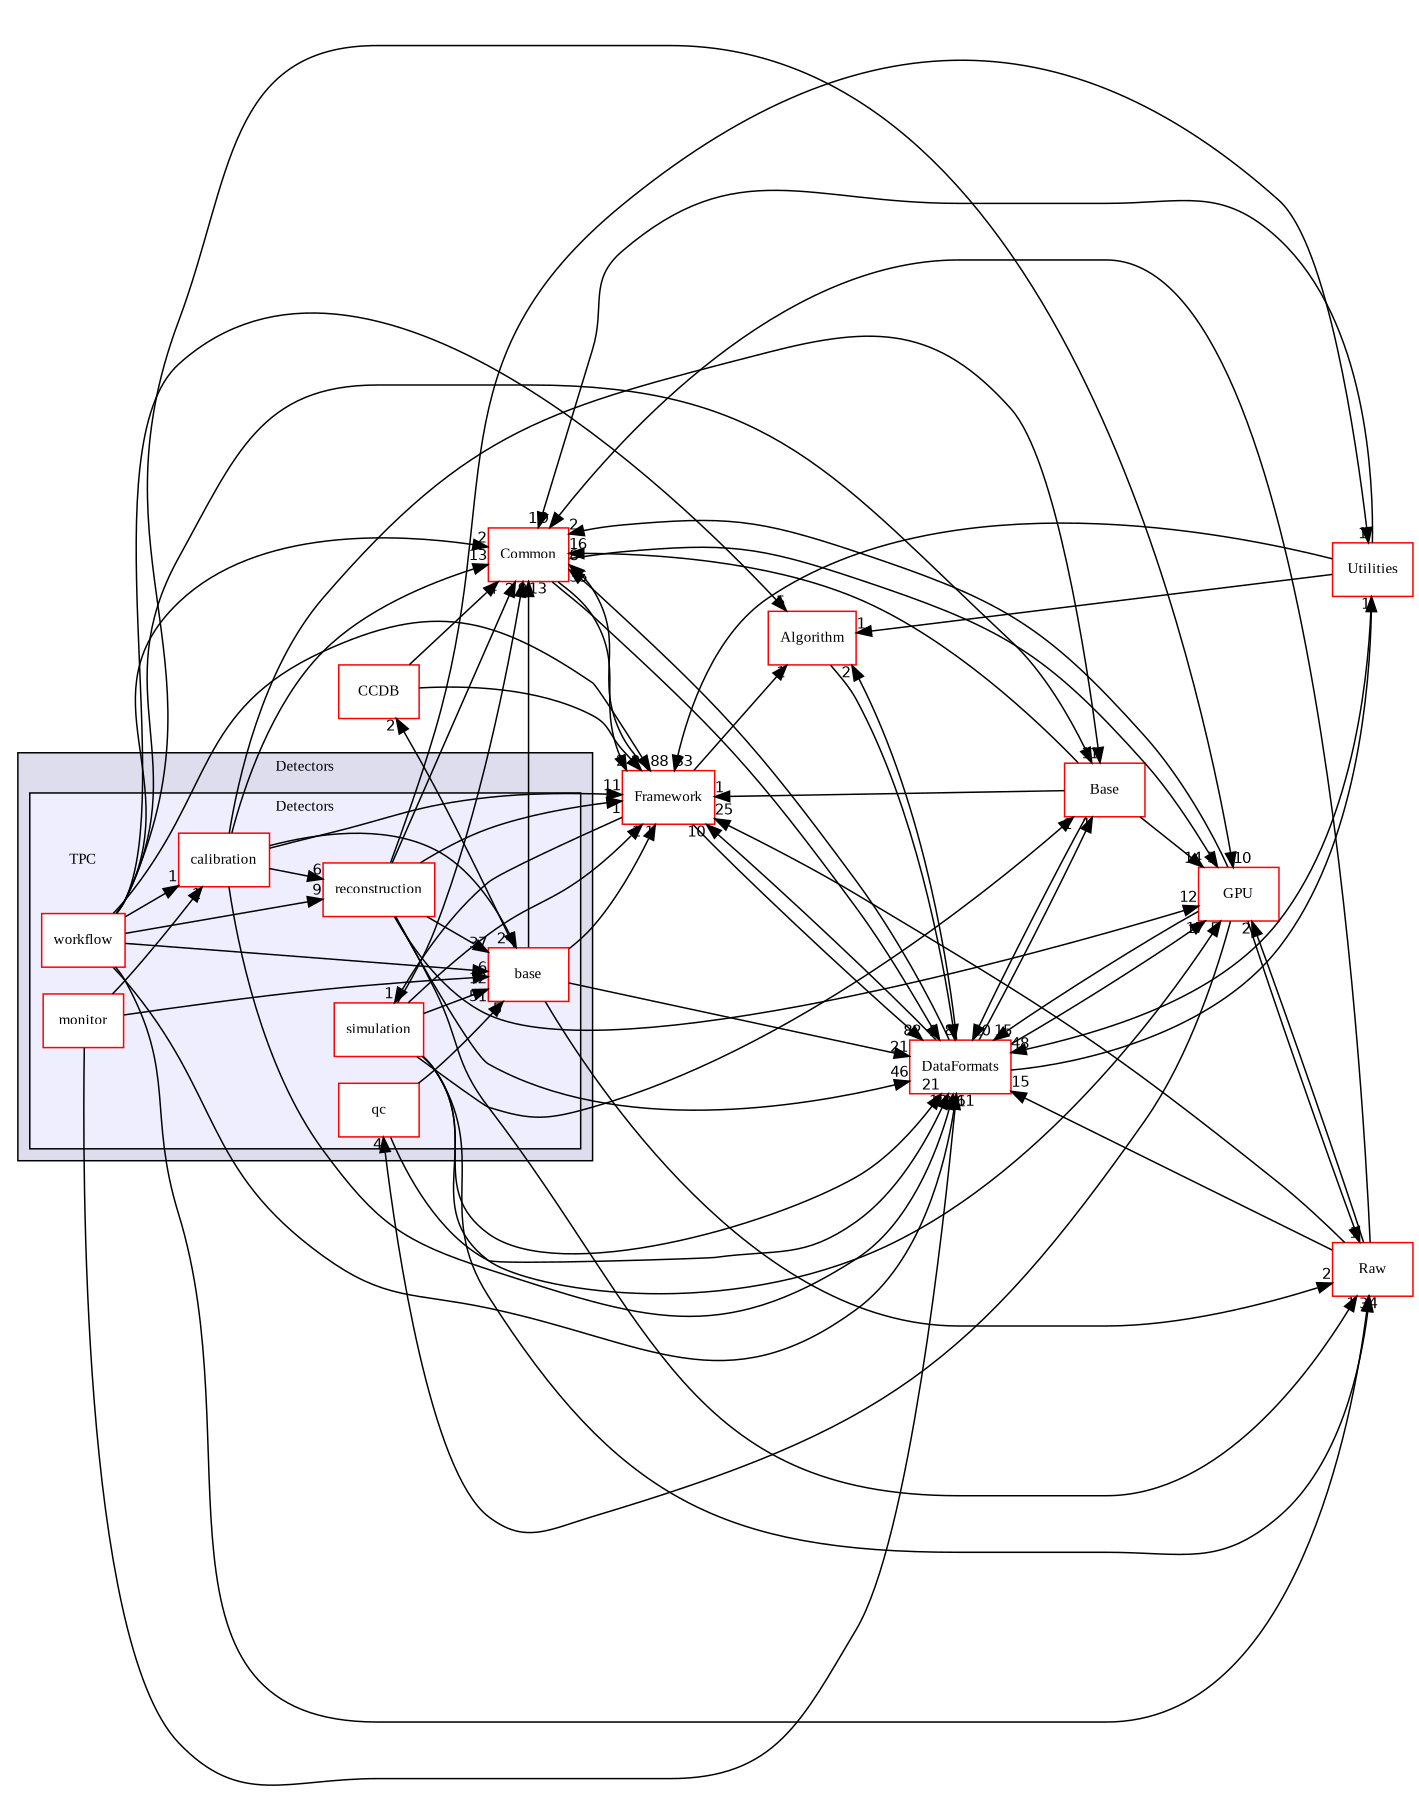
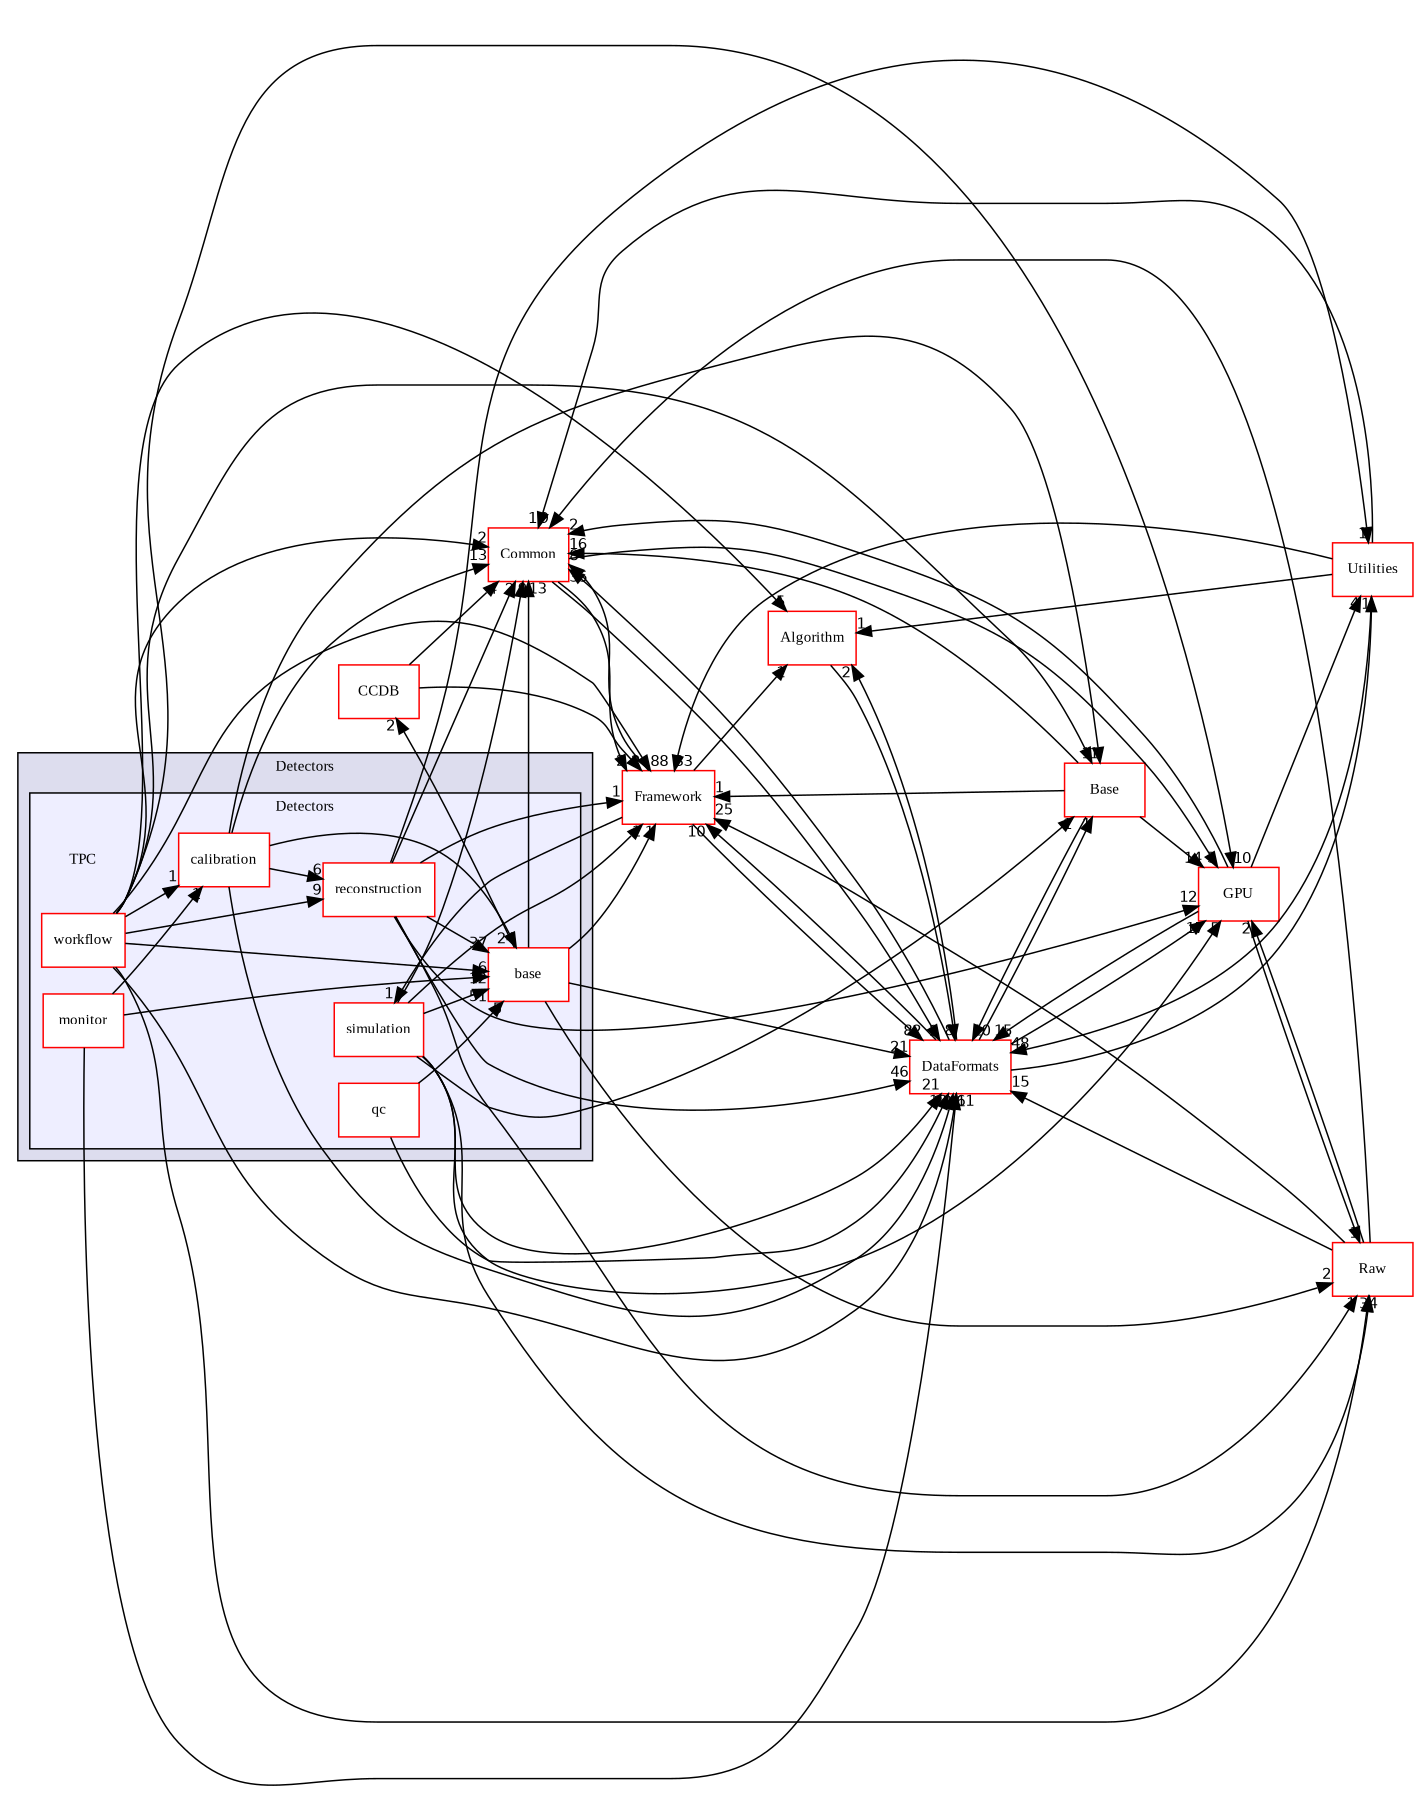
(428, 807) -> none
(792, 1446) -> (1303, 739)
